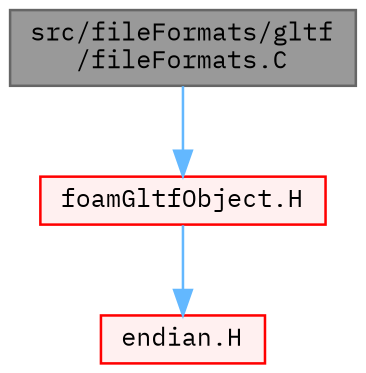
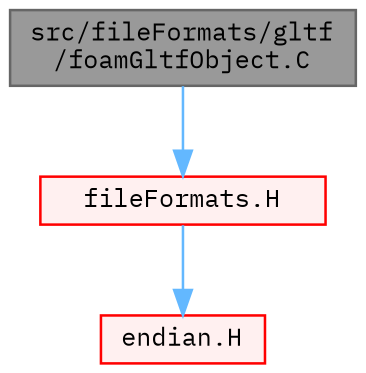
(183, 48) -> (183, 48)
(183, 201) -> (183, 201)
